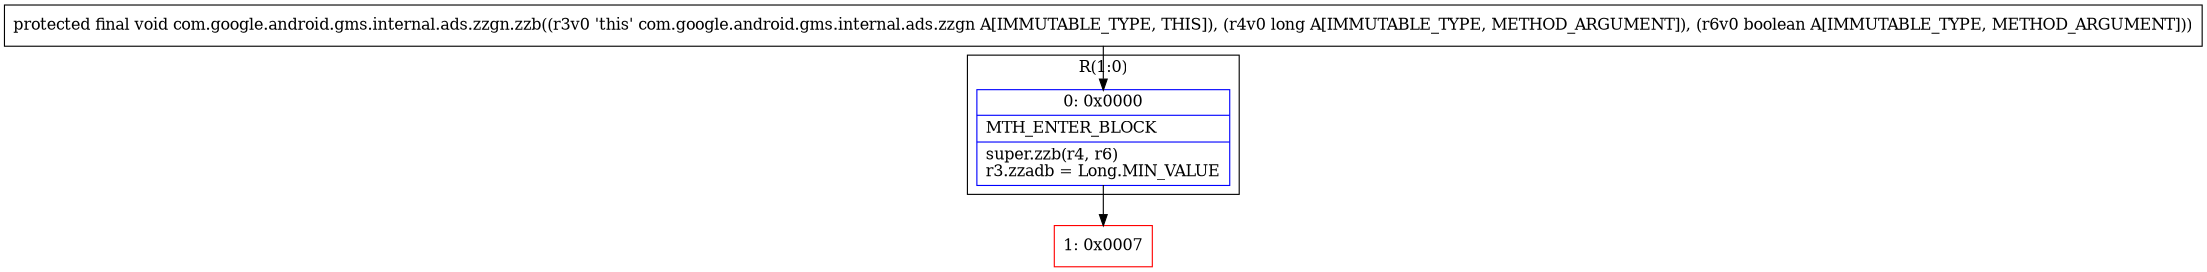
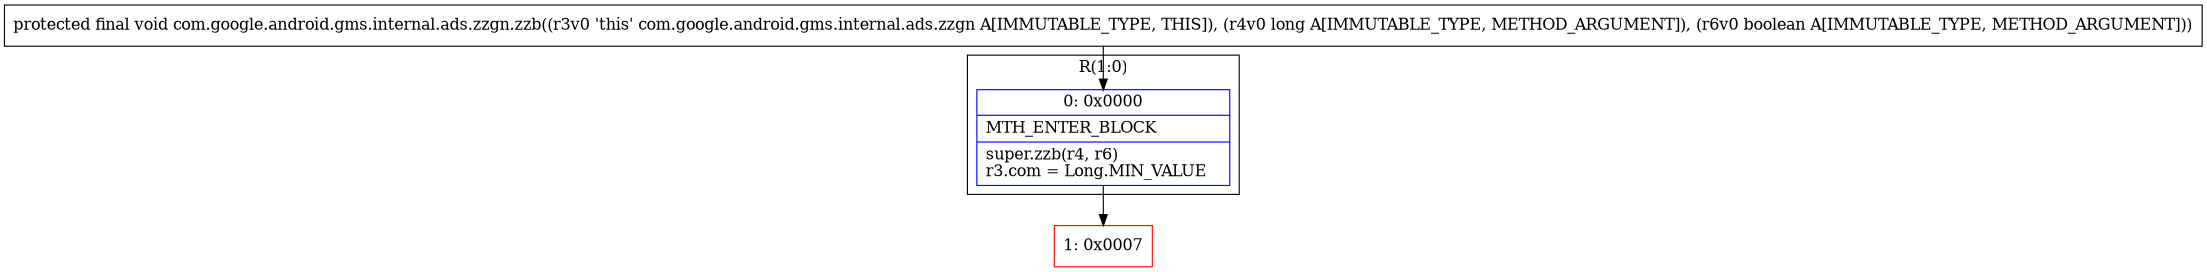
(1103, 172) -> (1097, 172)
